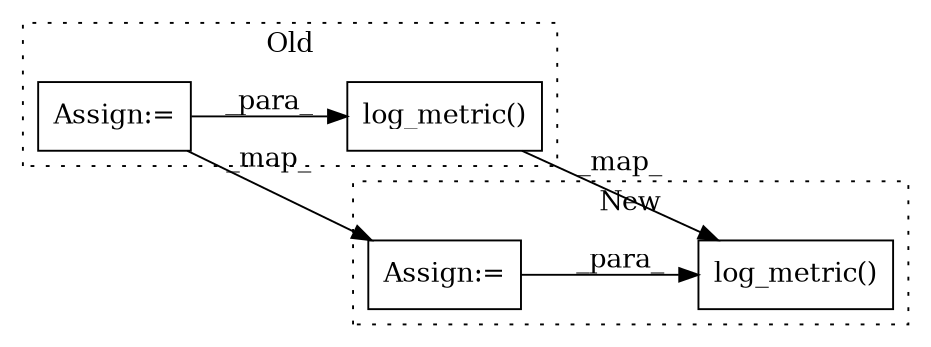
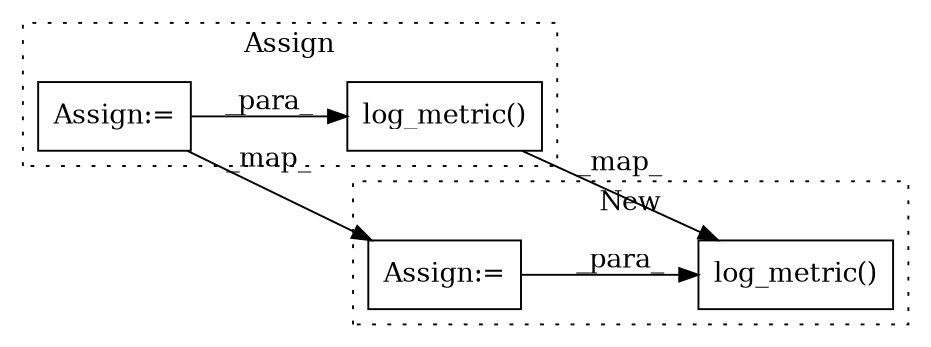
(290, 45) -> (290, 45)
